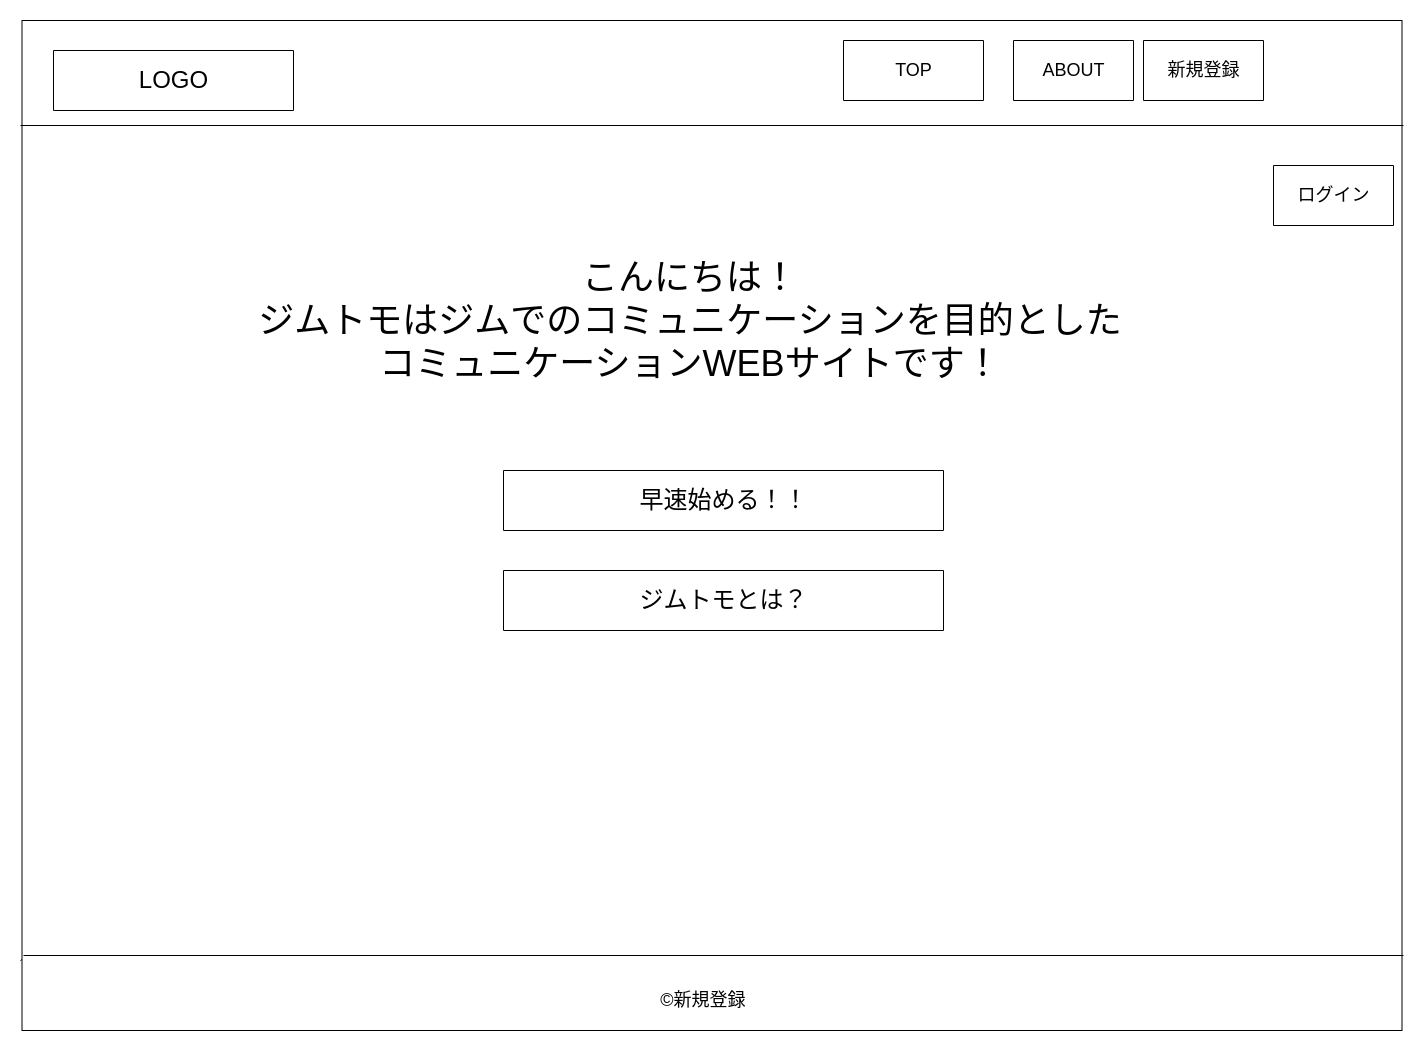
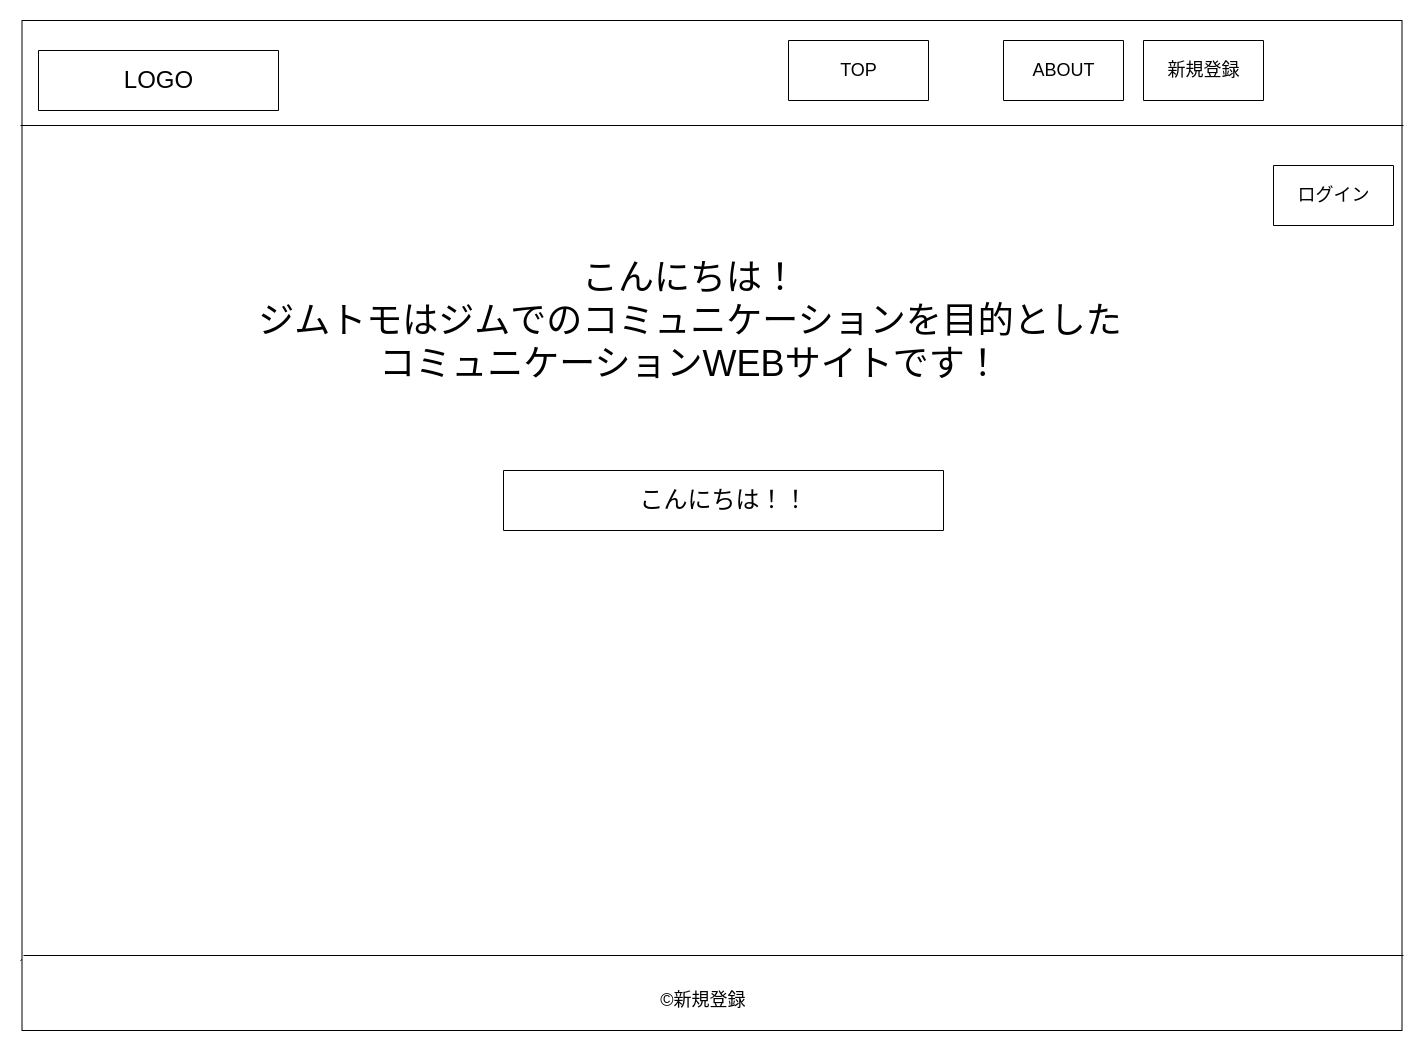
(914, 71) -> (859, 71)
(1074, 71) -> (1064, 71)
(174, 81) -> (159, 81)
(724, 501) -> (724, 501)
(724, 601) -> none
